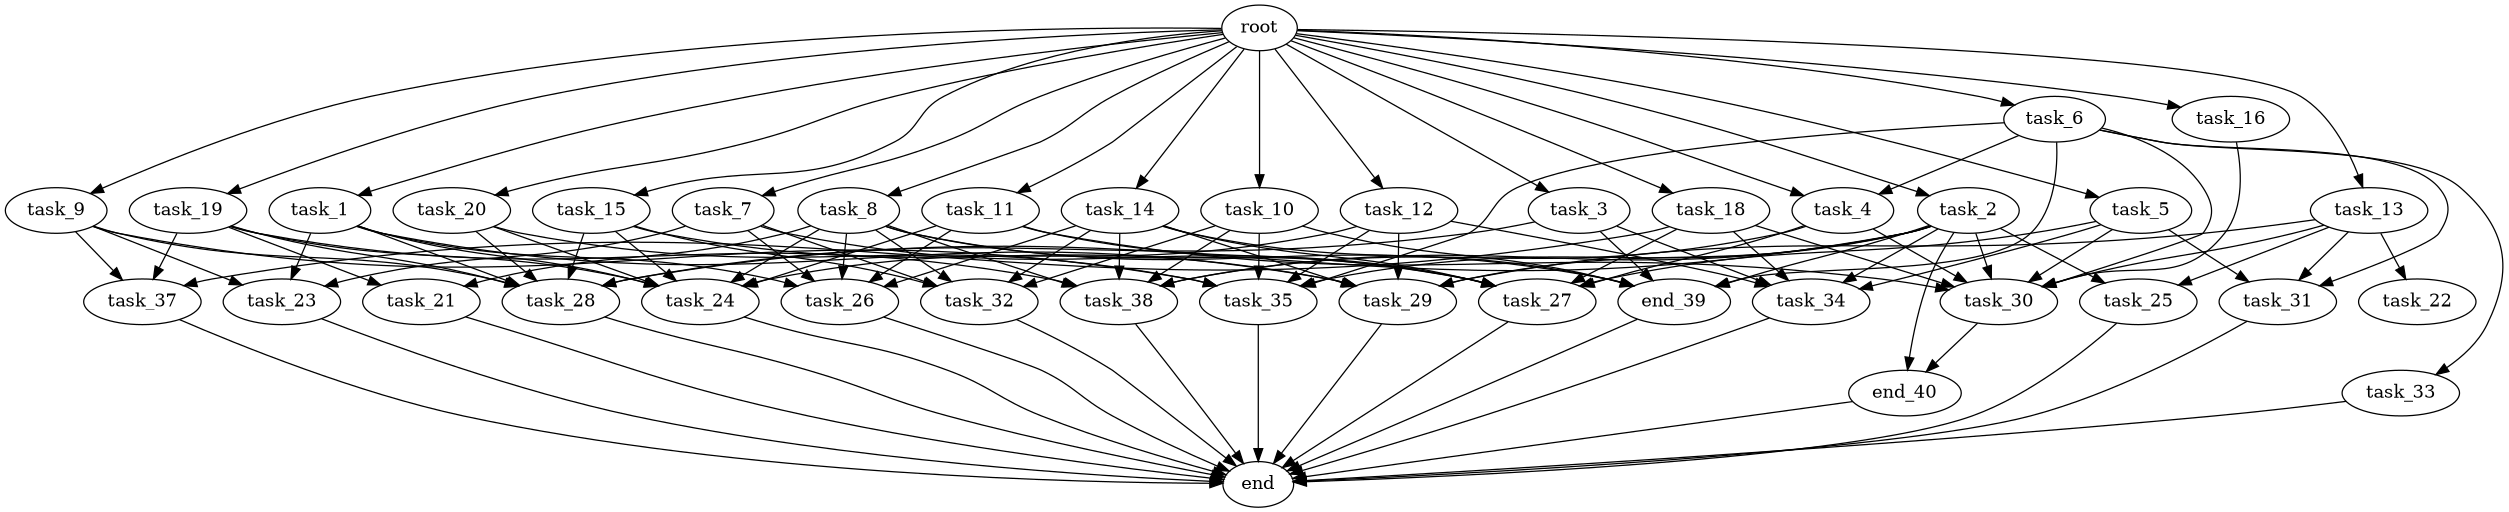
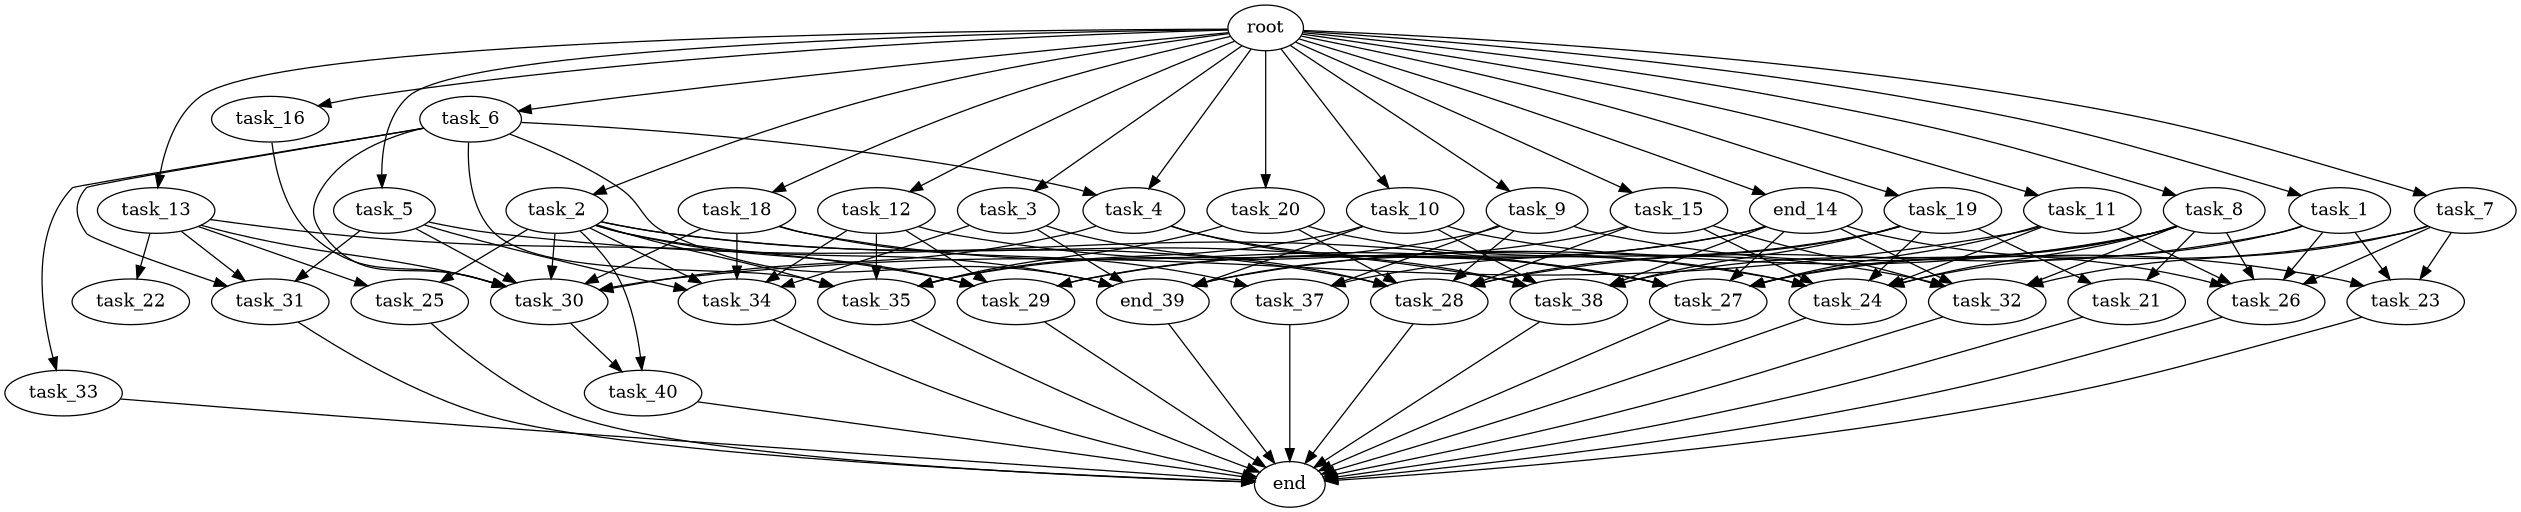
(1120, 210) -> (1806, 210)
(849, 259) -> none
(1905, 393) -> (643, 393)
